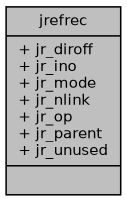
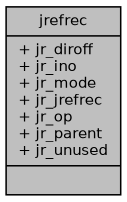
(55, 100) -> (60, 100)
